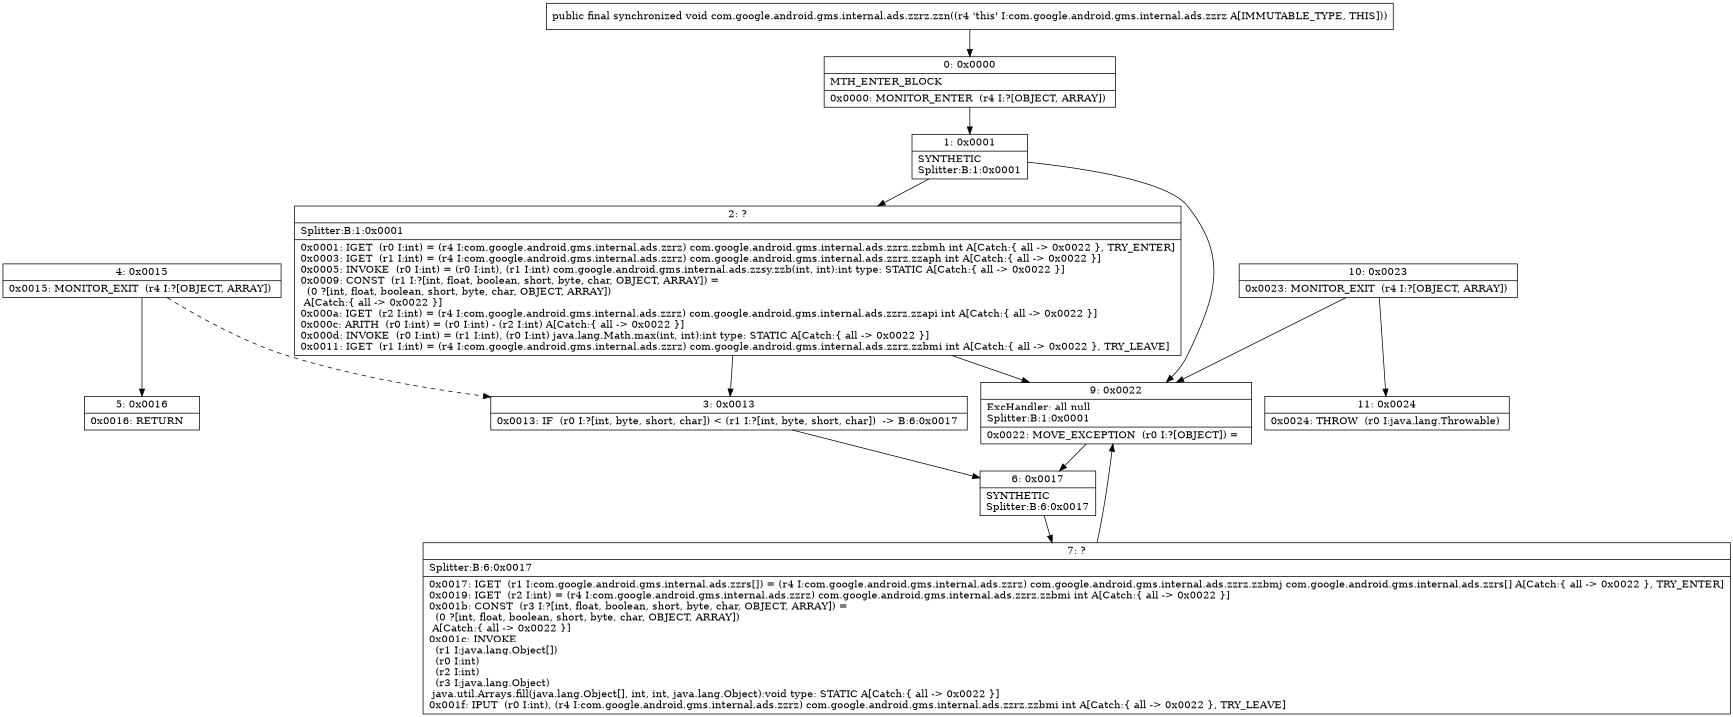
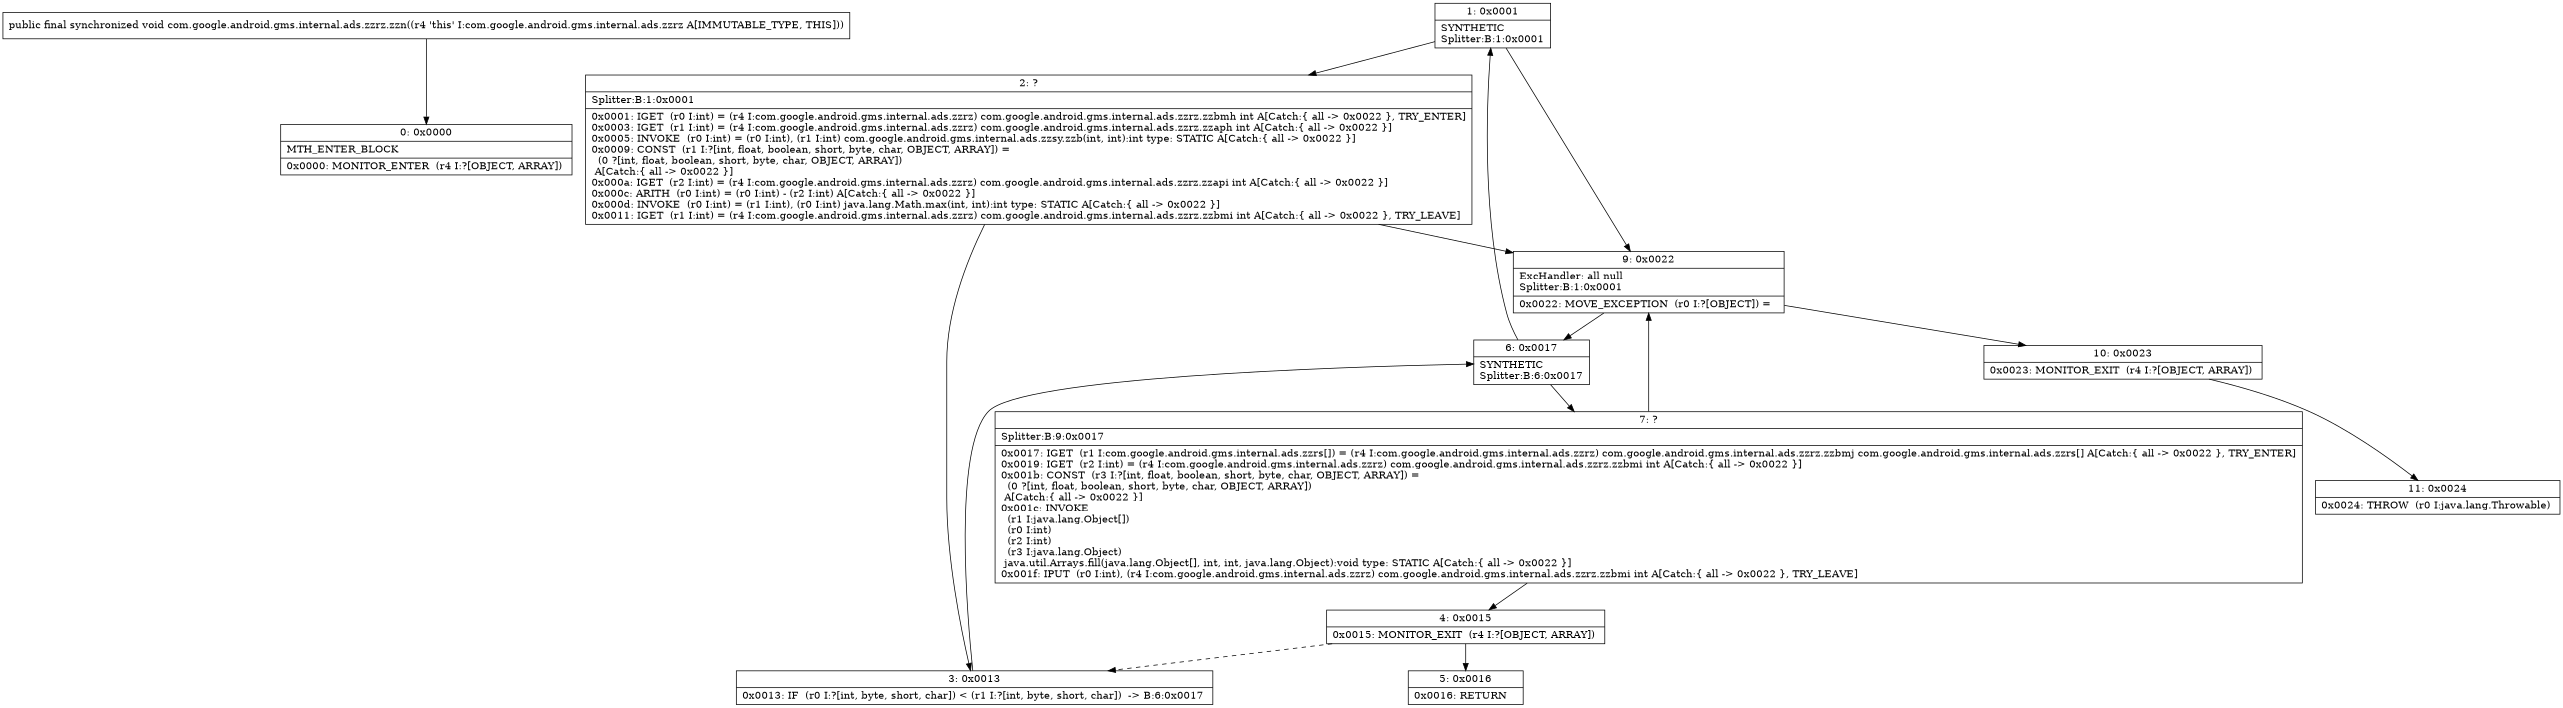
(970, 117) -> (1489, 200)
(1264, 338) -> (1902, 325)
(481, 568) -> (1053, 437)
none -> (1511, 594)
